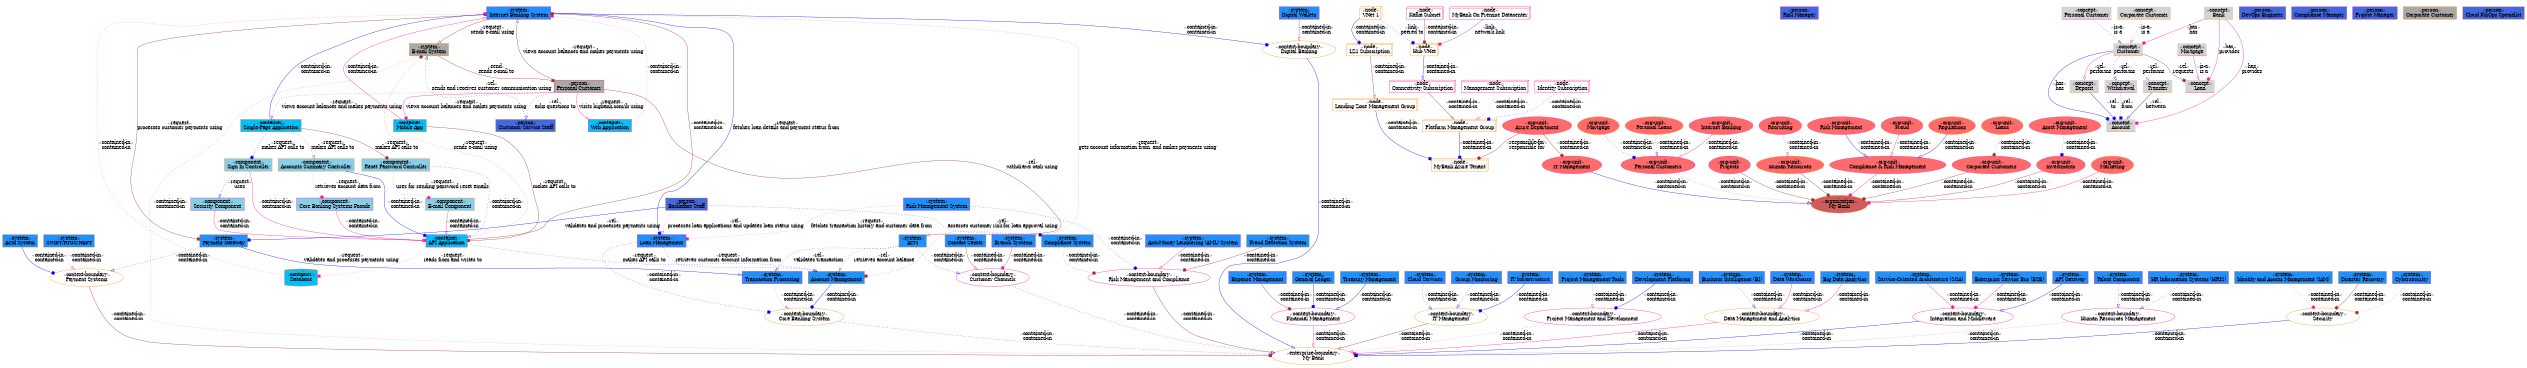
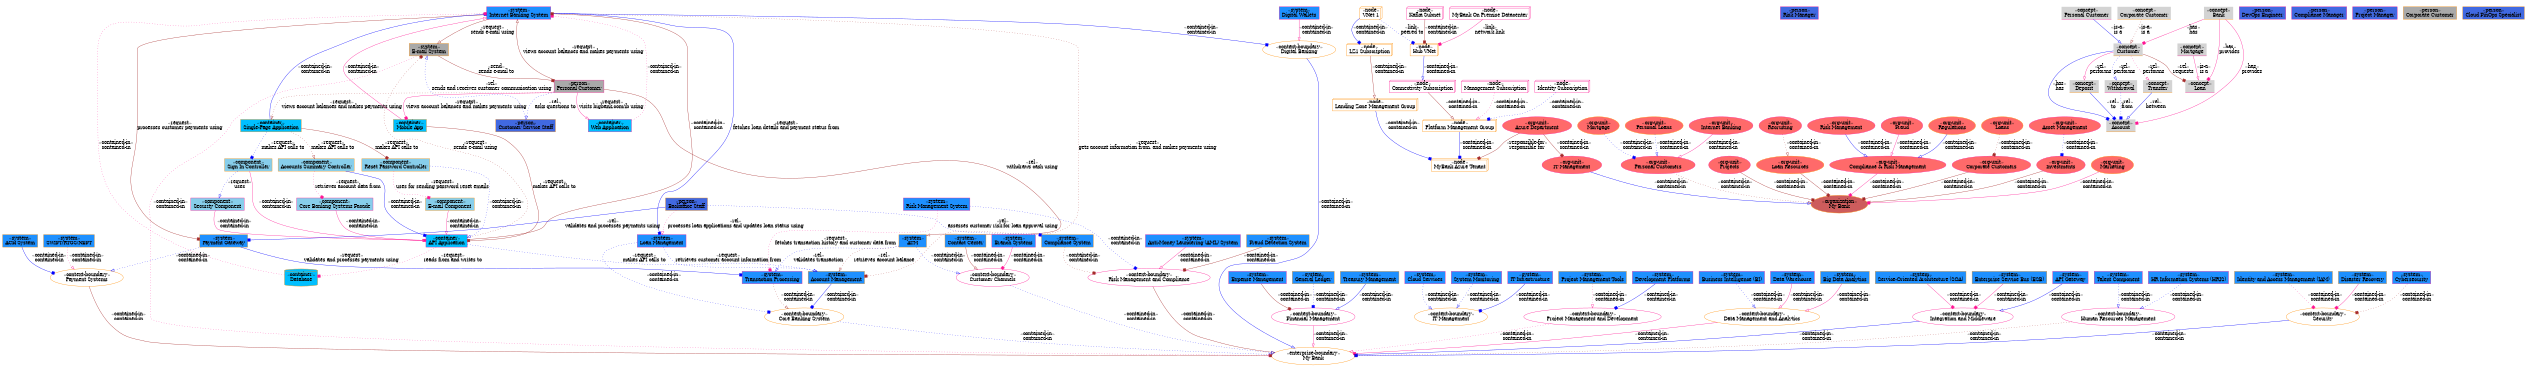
(2106, 30) -> (2106, 30)
(1790, 165) -> (1790, 165)
(800, 230) -> (846, 231)
(489, 268) -> (489, 268)
(1476, 278) -> (1476, 278)
(1313, 294) -> (1313, 294)
(2349, 296) -> (2349, 296)
(1384, 336) -> none
